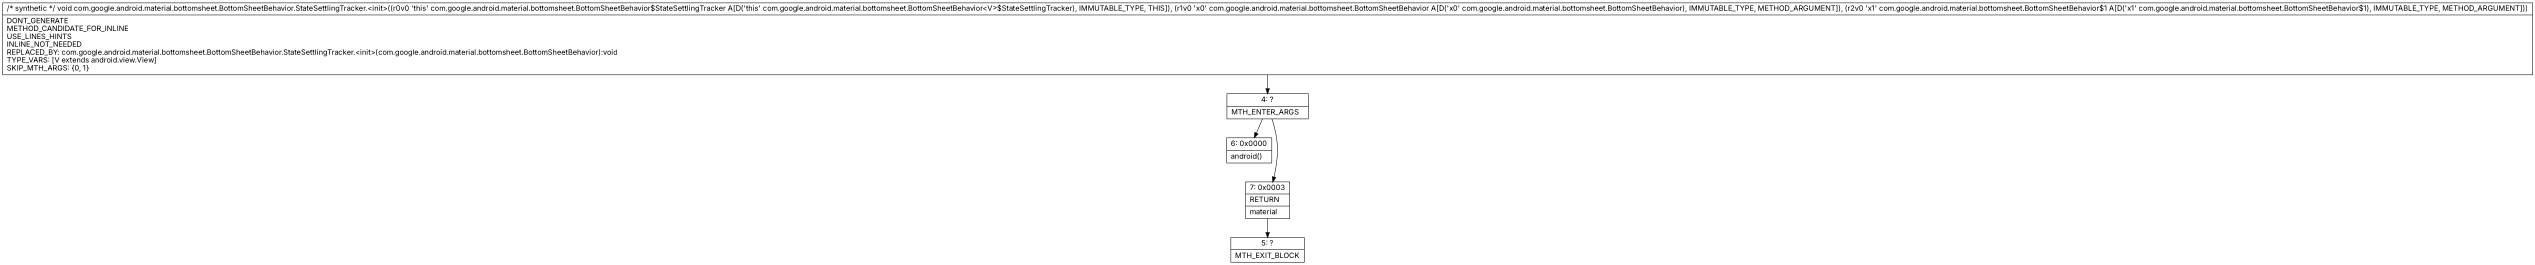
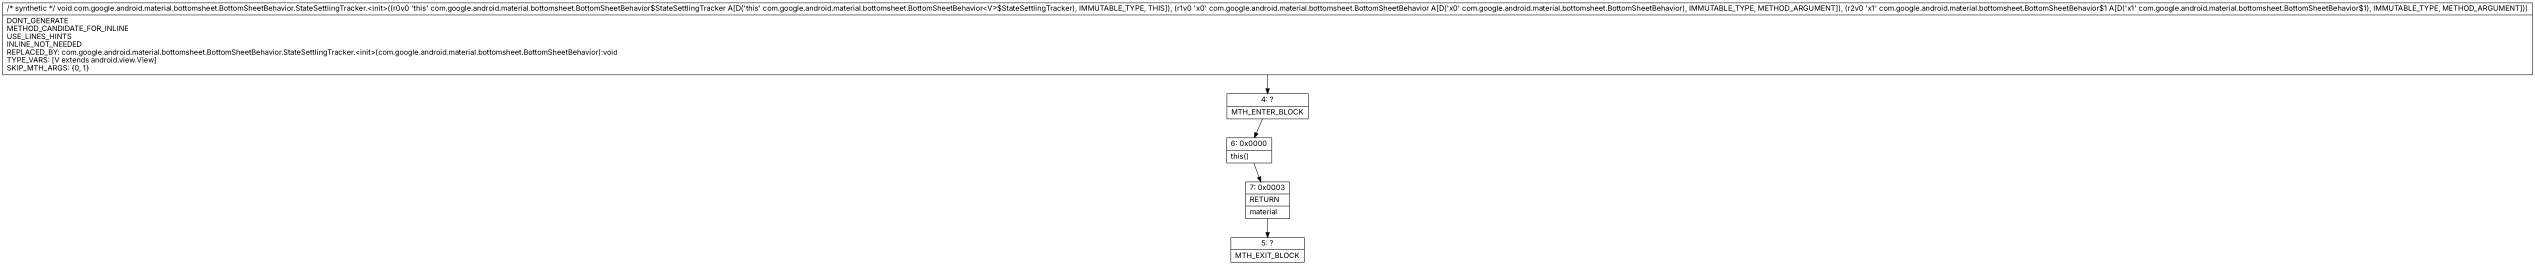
(1265, 112) -> (1268, 112)
(1278, 148) -> (1256, 170)
(1247, 156) -> (1240, 156)
